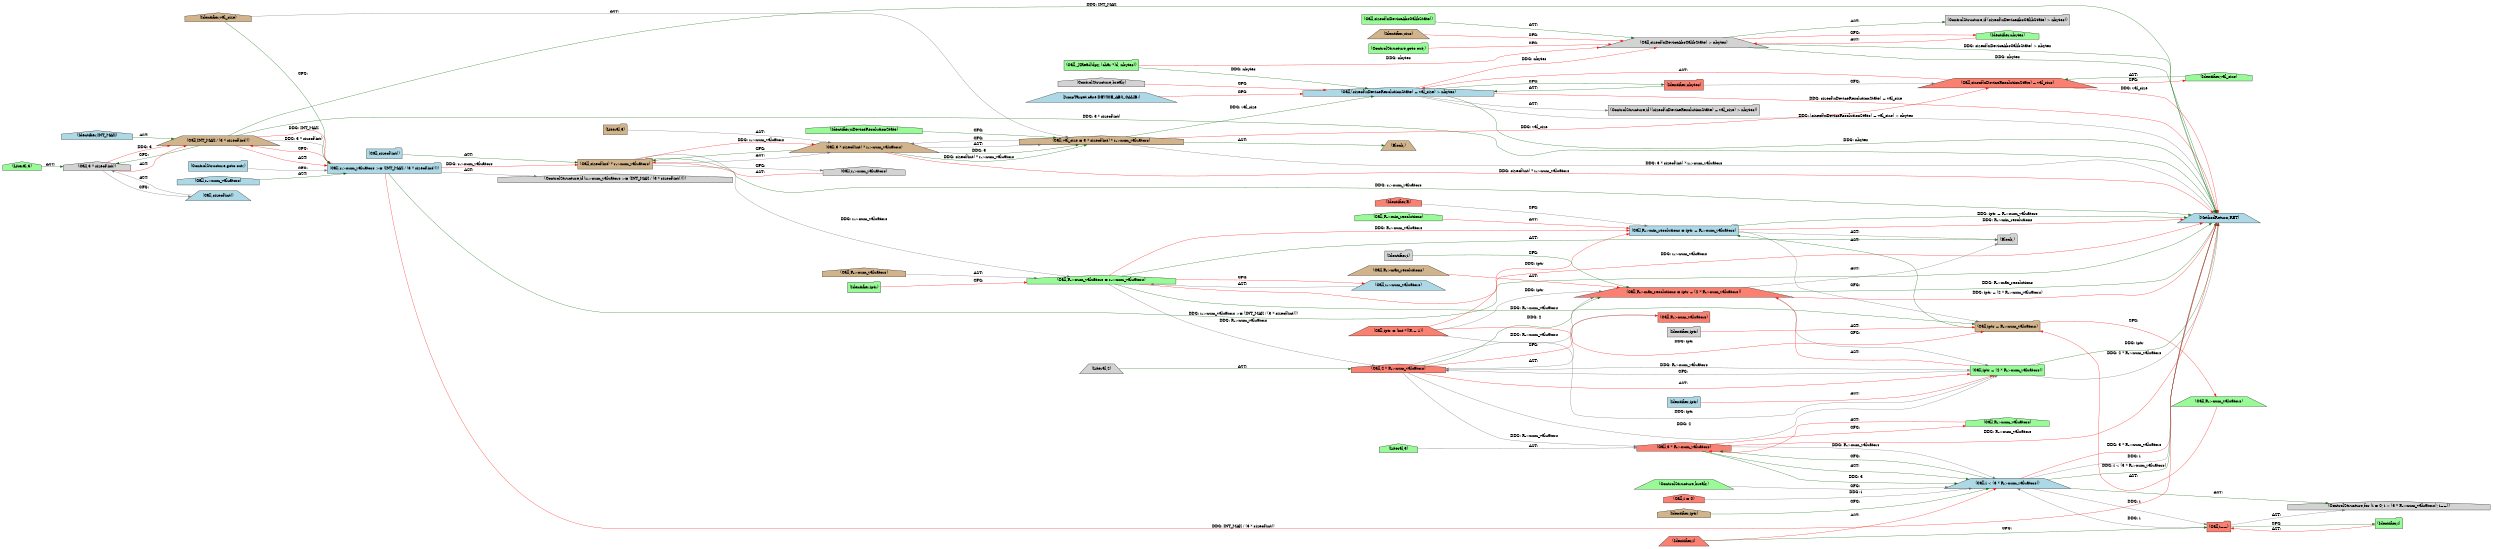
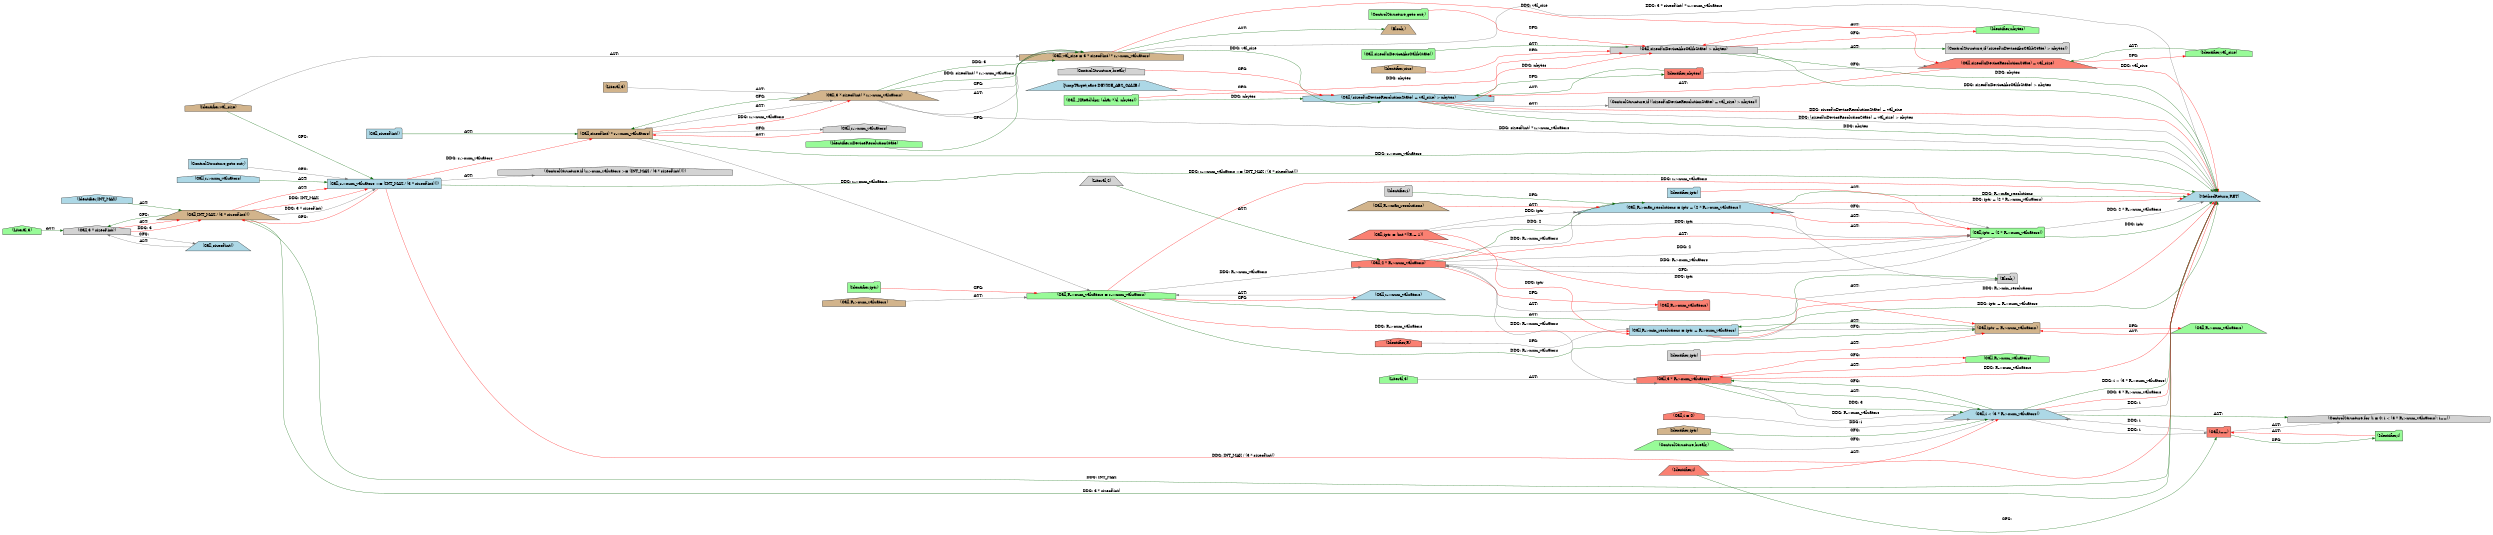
(1398, 34) -> (1398, 69)
(1684, 43) -> (1684, 49)
(1551, 174) -> (1552, 131)
(1398, 217) -> none
(1684, 292) -> (1684, 208)
